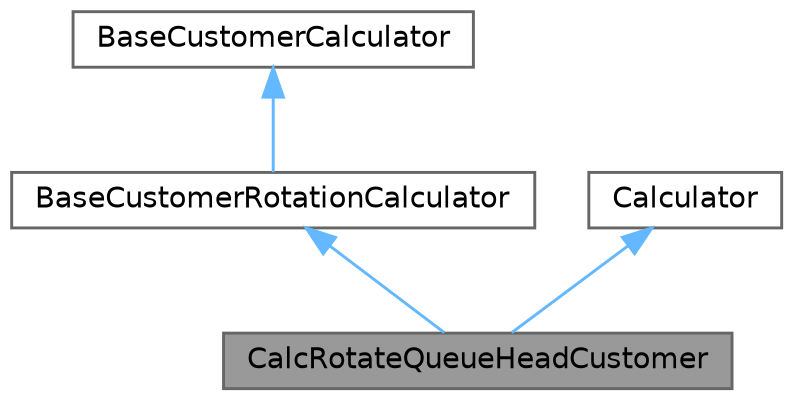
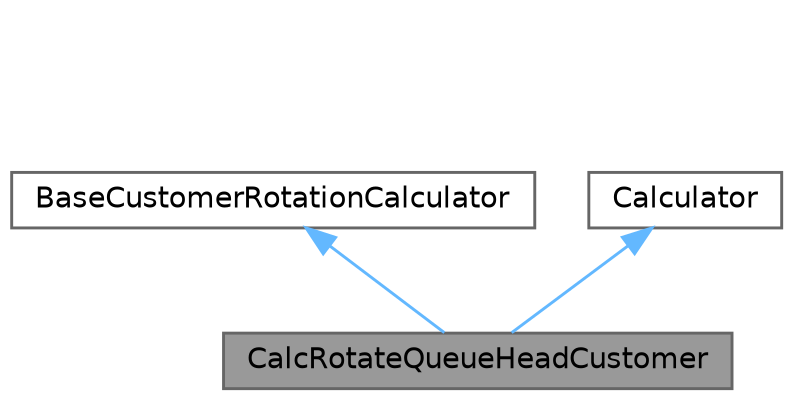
(273, 39) -> none
